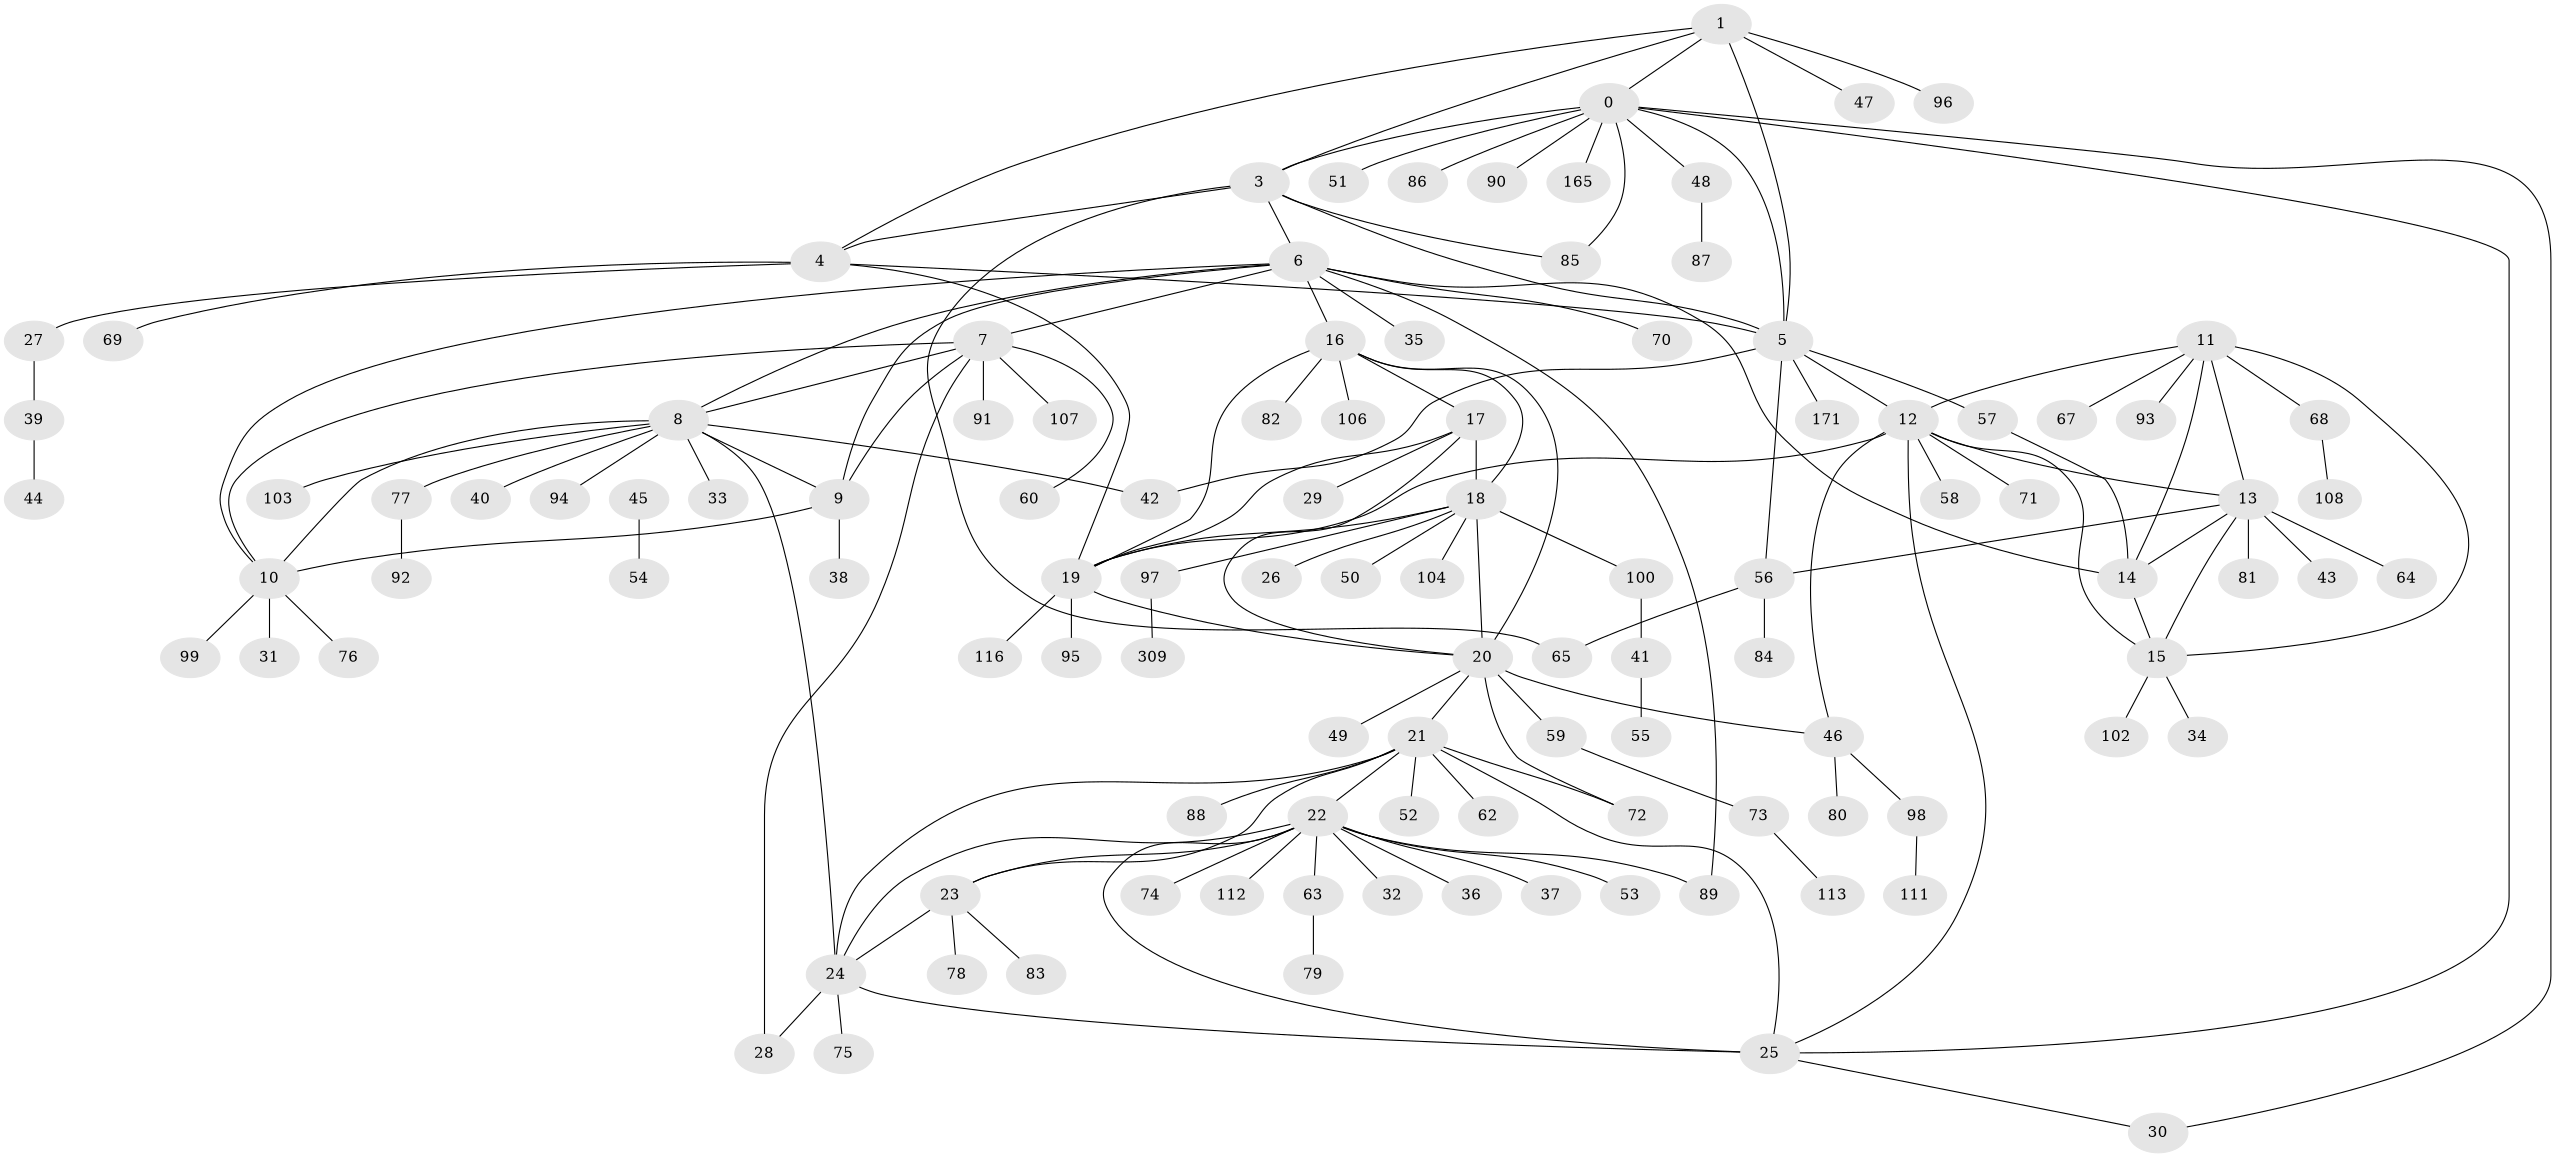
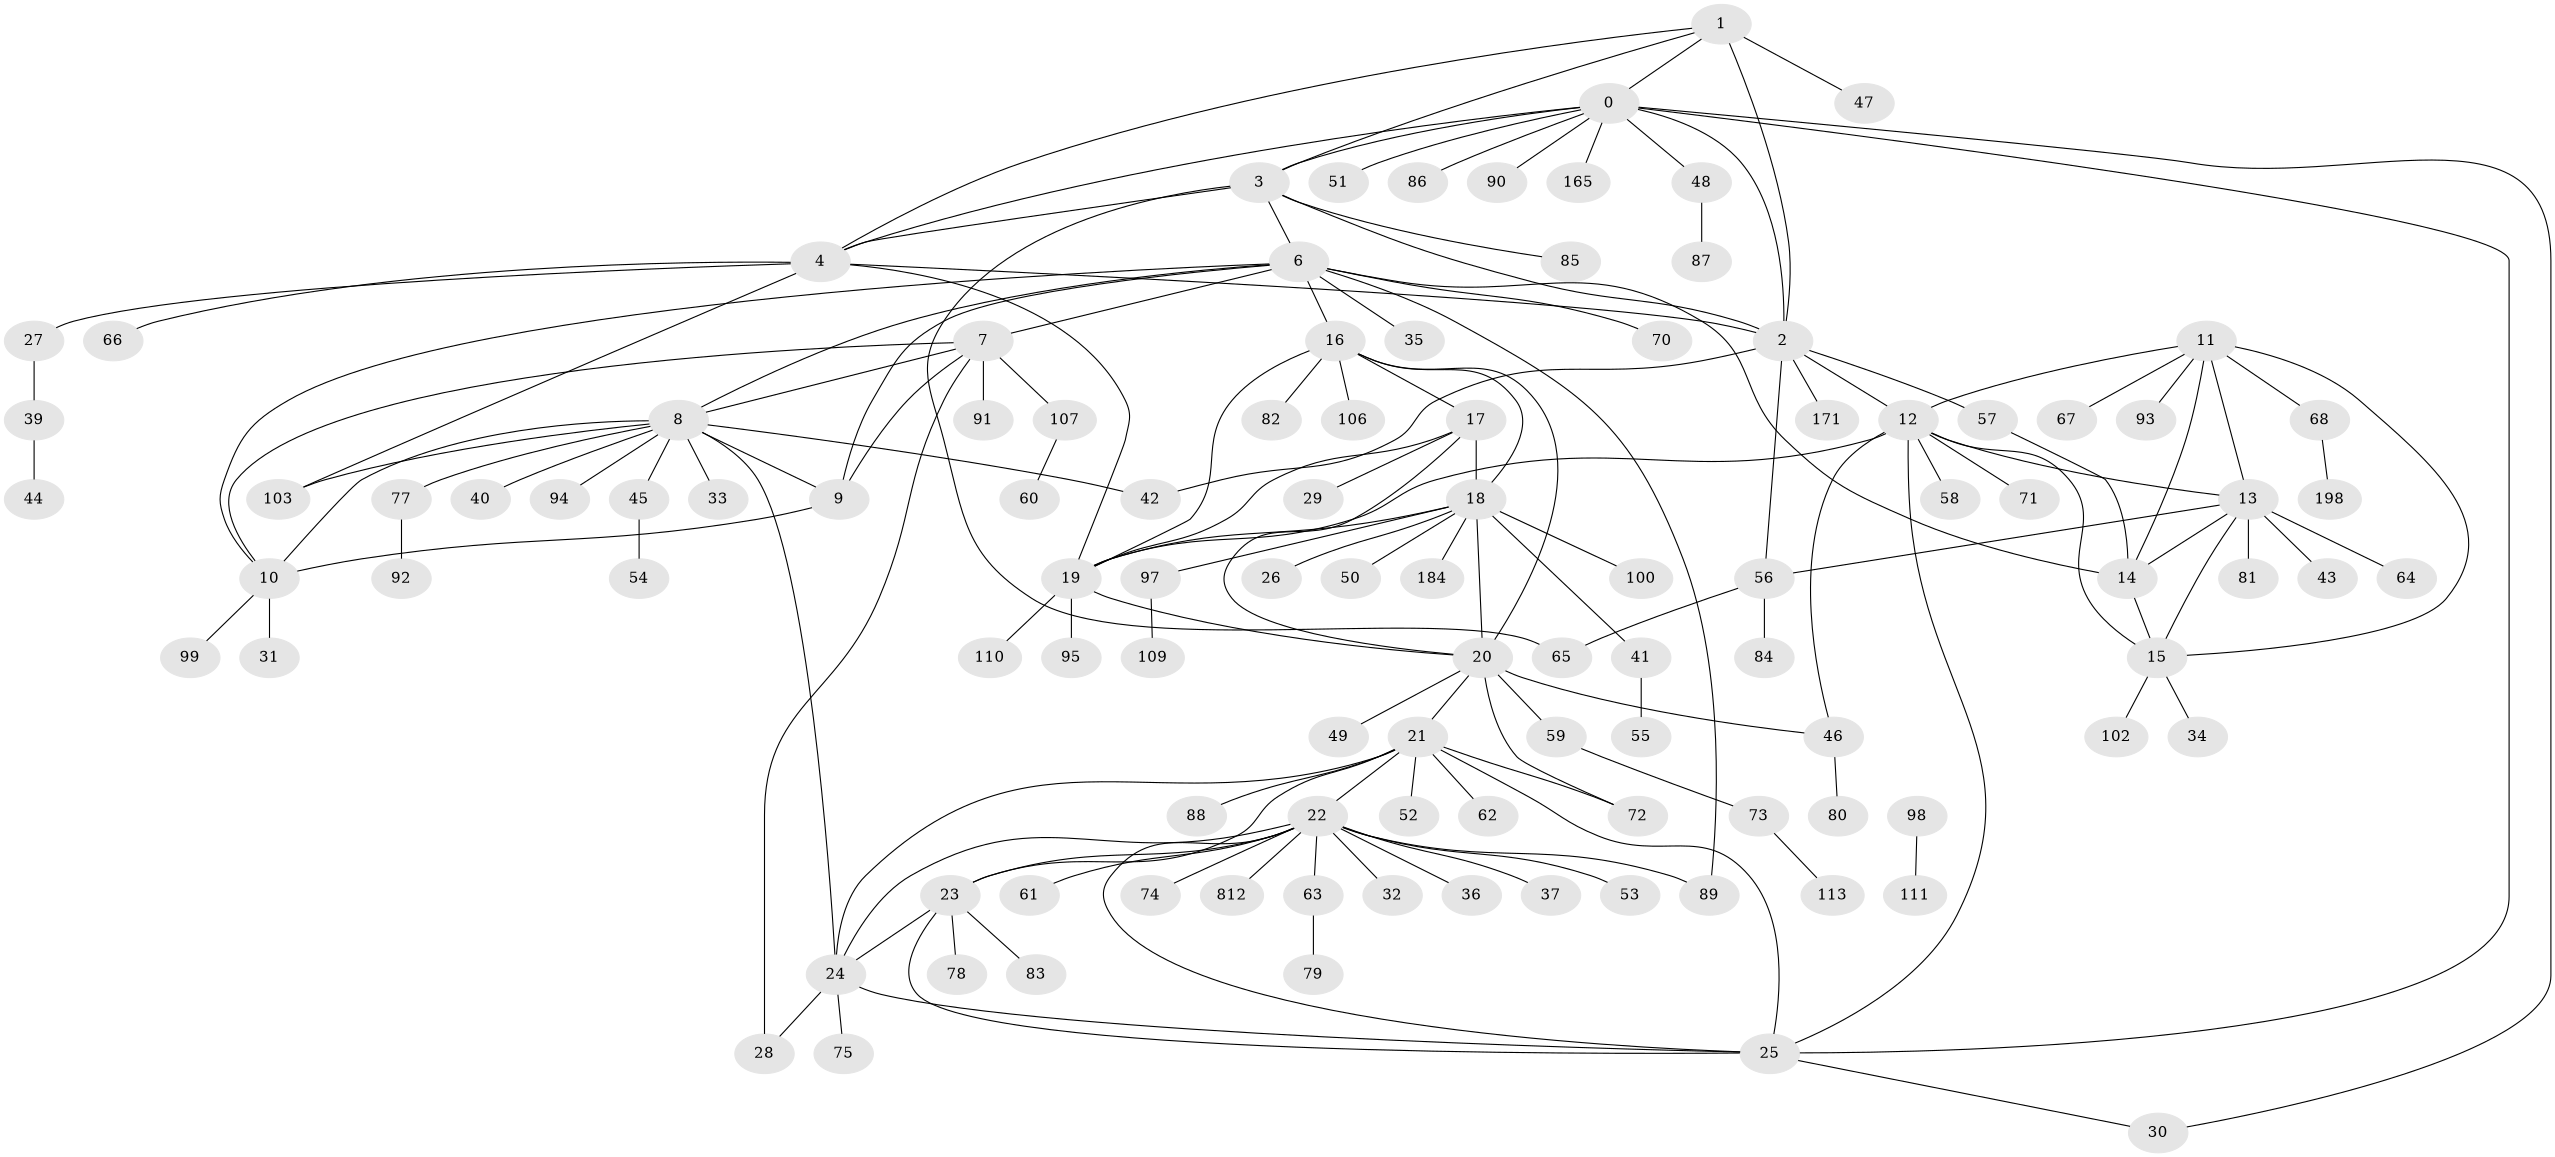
(1944, 103) -> none
(1624, 189) -> (1209, 160)
(113, 341) -> (113, 341)
(1783, 341) -> (1783, 341)
none -> (537, 385)
(1107, 402) -> (1047, 460)
none -> (659, 460)
(2330, 499) -> (2330, 499)
(839, 579) -> none
(1432, 579) -> (1432, 579)
(1641, 614) -> (1559, 579)
(349, 658) -> none
(990, 658) -> (990, 658)
(1153, 658) -> (1153, 658)
(1876, 777) -> none
none -> (1030, 895)
(1232, 895) -> (1232, 895)
none -> (1280, 1046)
